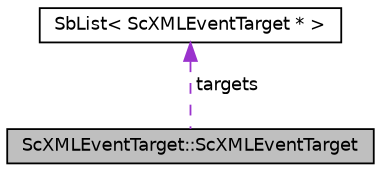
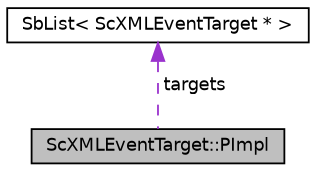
(190, 146) -> (158, 146)
